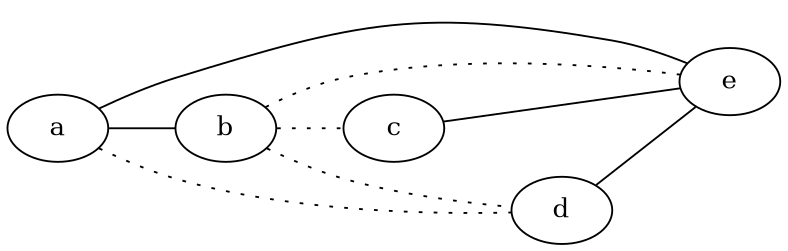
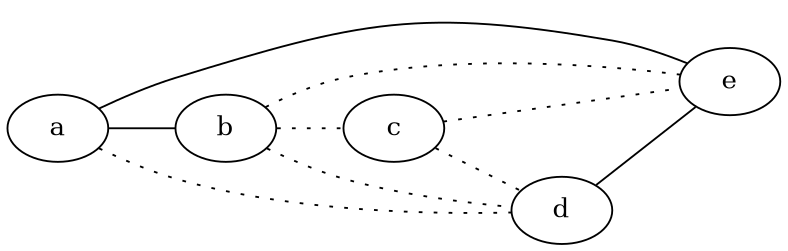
(562, 105) -> (562, 105)
none -> (478, 169)
